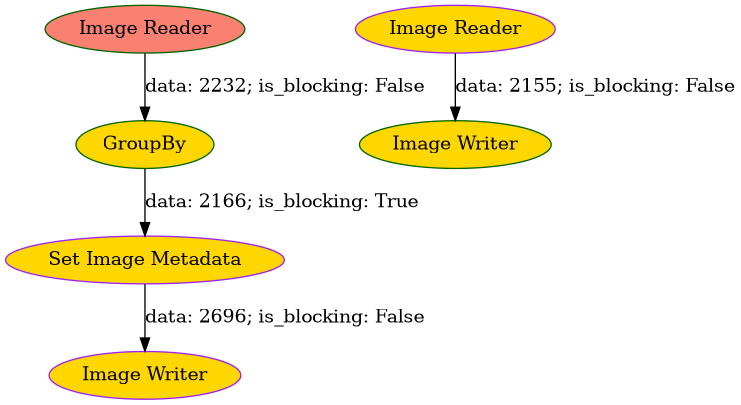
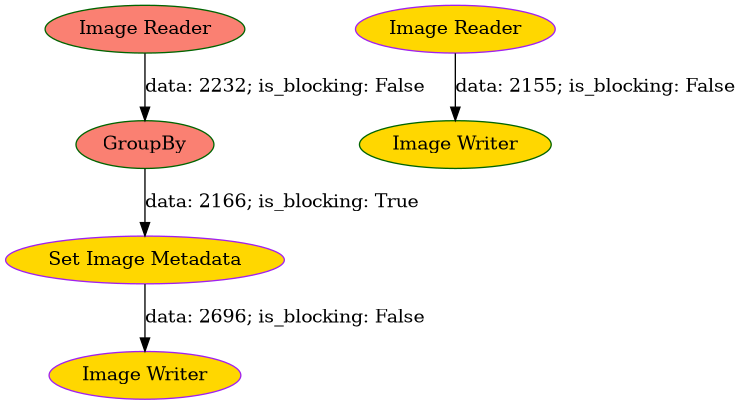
(145, 145) -> (145, 145)
